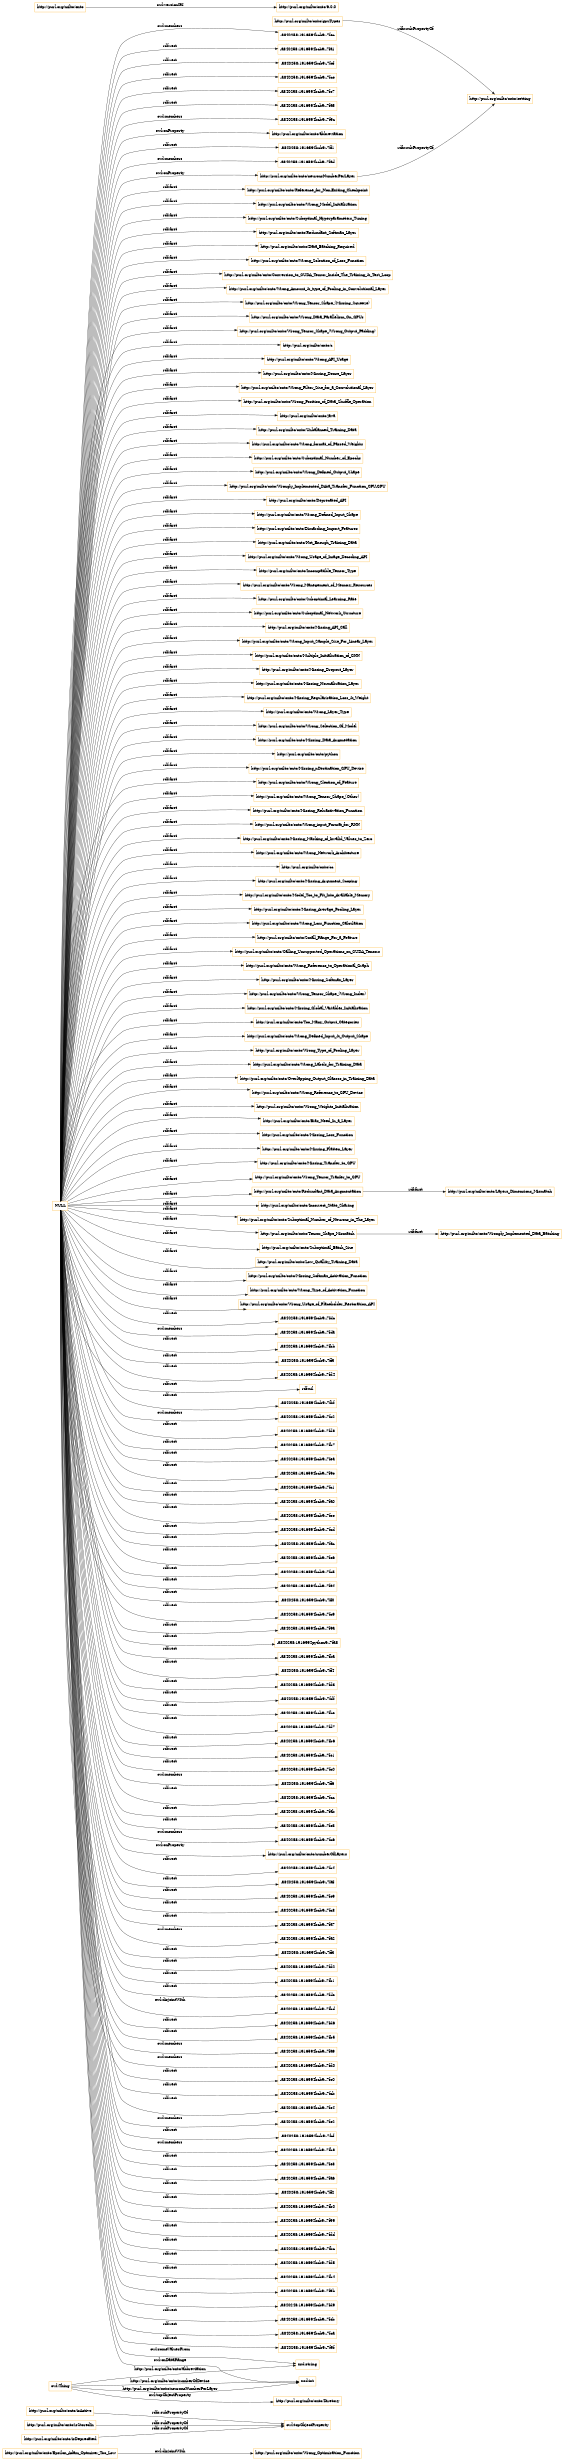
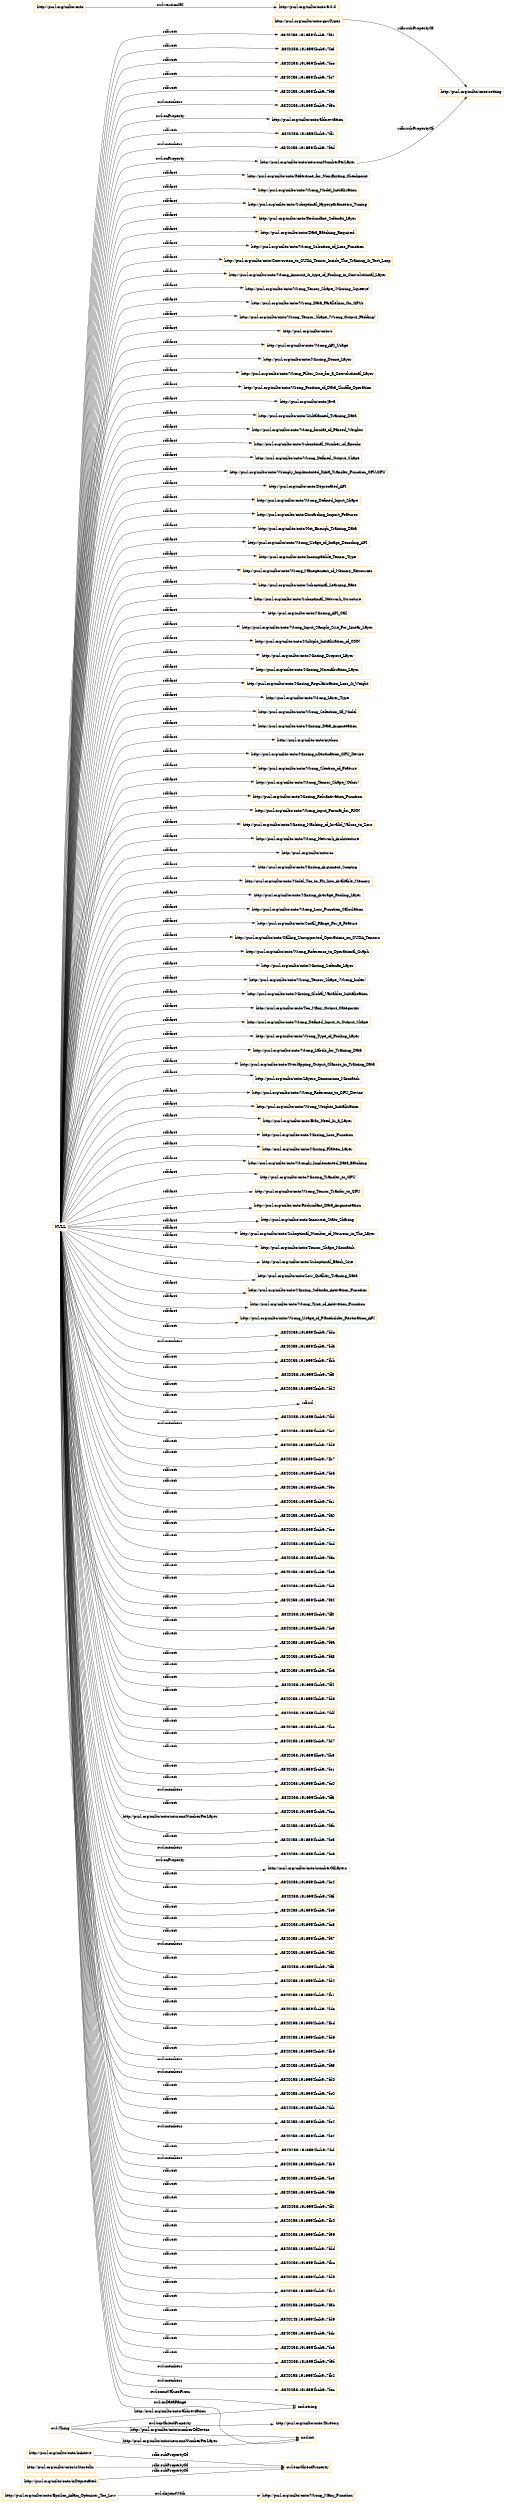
(403, 1192) -> (114, 1095)
(396, 1234) -> (143, 1164)
(307, 1643) -> (307, 1657)
(307, 1742) -> (307, 1756)
(170, 1808) -> (170, 1817)
(170, 2000) -> (170, 2015)
(307, 2094) -> (307, 2108)
none -> (307, 2376)
(307, 2453) -> (307, 2496)
